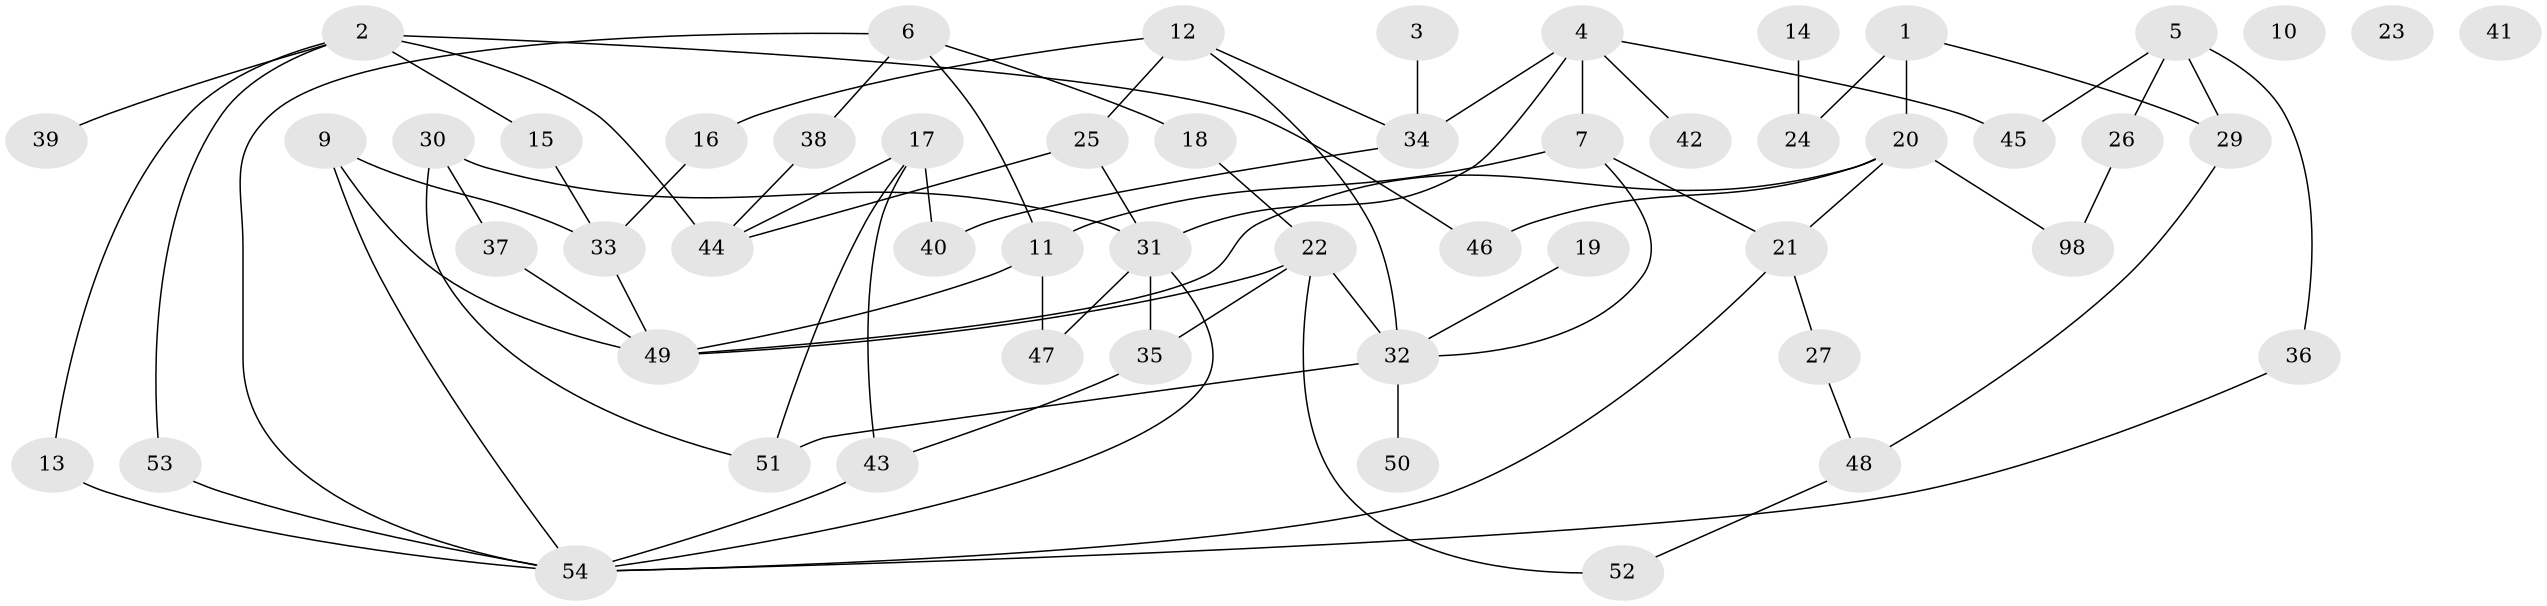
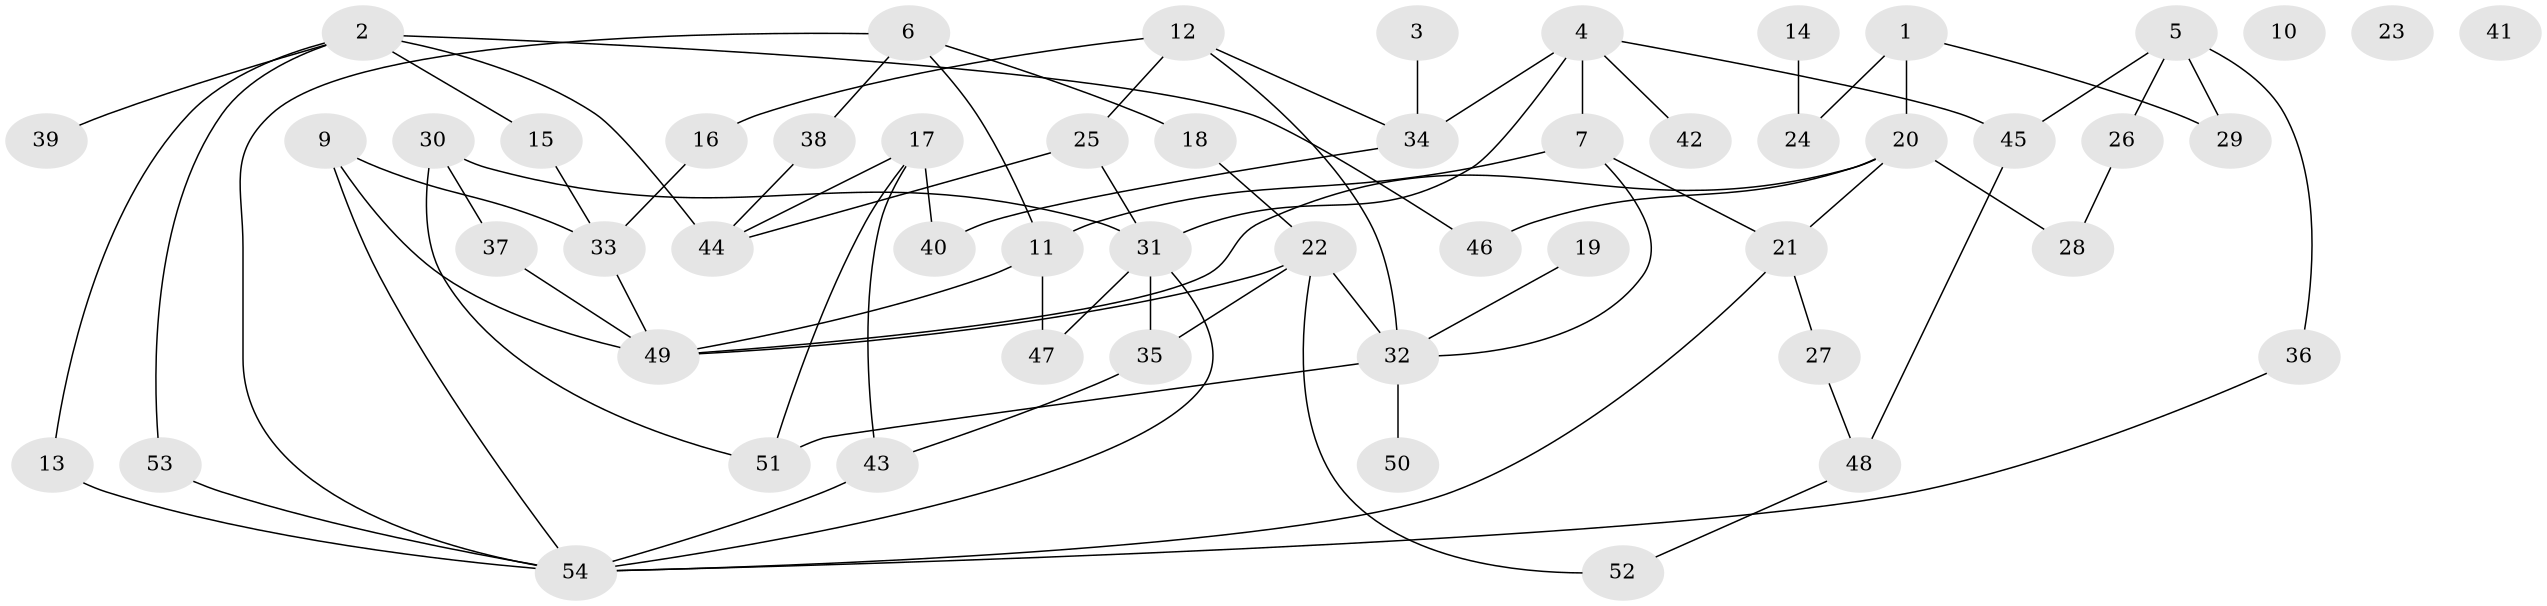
(2073, 249) -> (2073, 249)
(2069, 326) -> (1937, 303)
